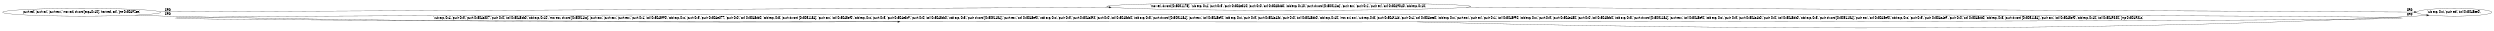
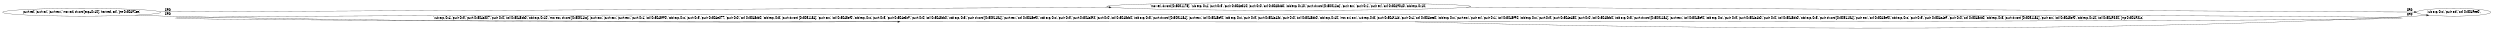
(2454, 12) -> (2454, 12)
